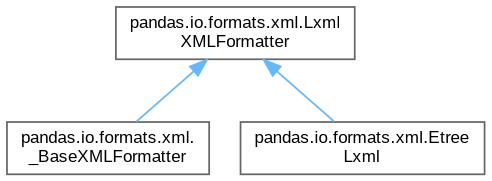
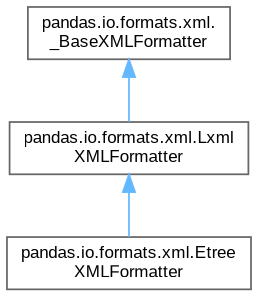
(165, 96) -> (129, 100)
(363, 148) -> (129, 263)
